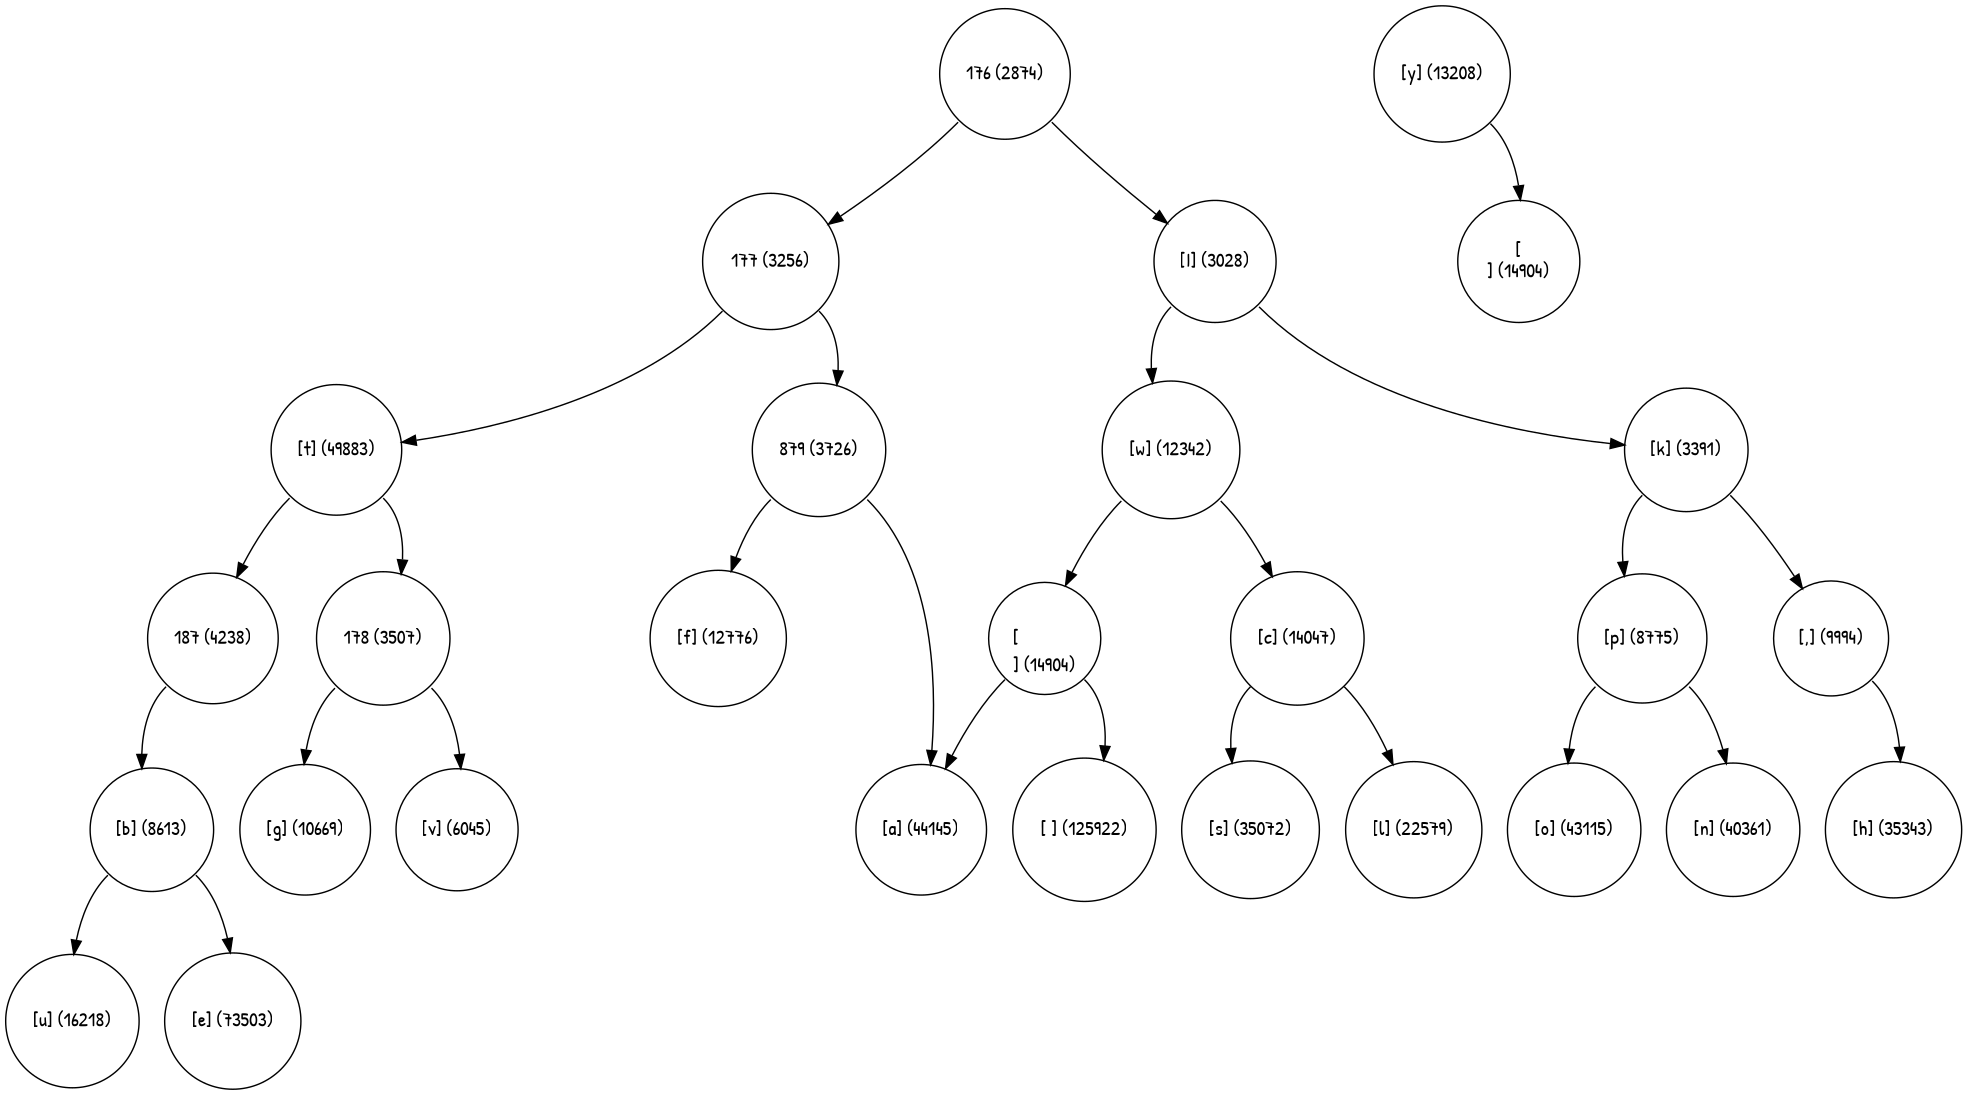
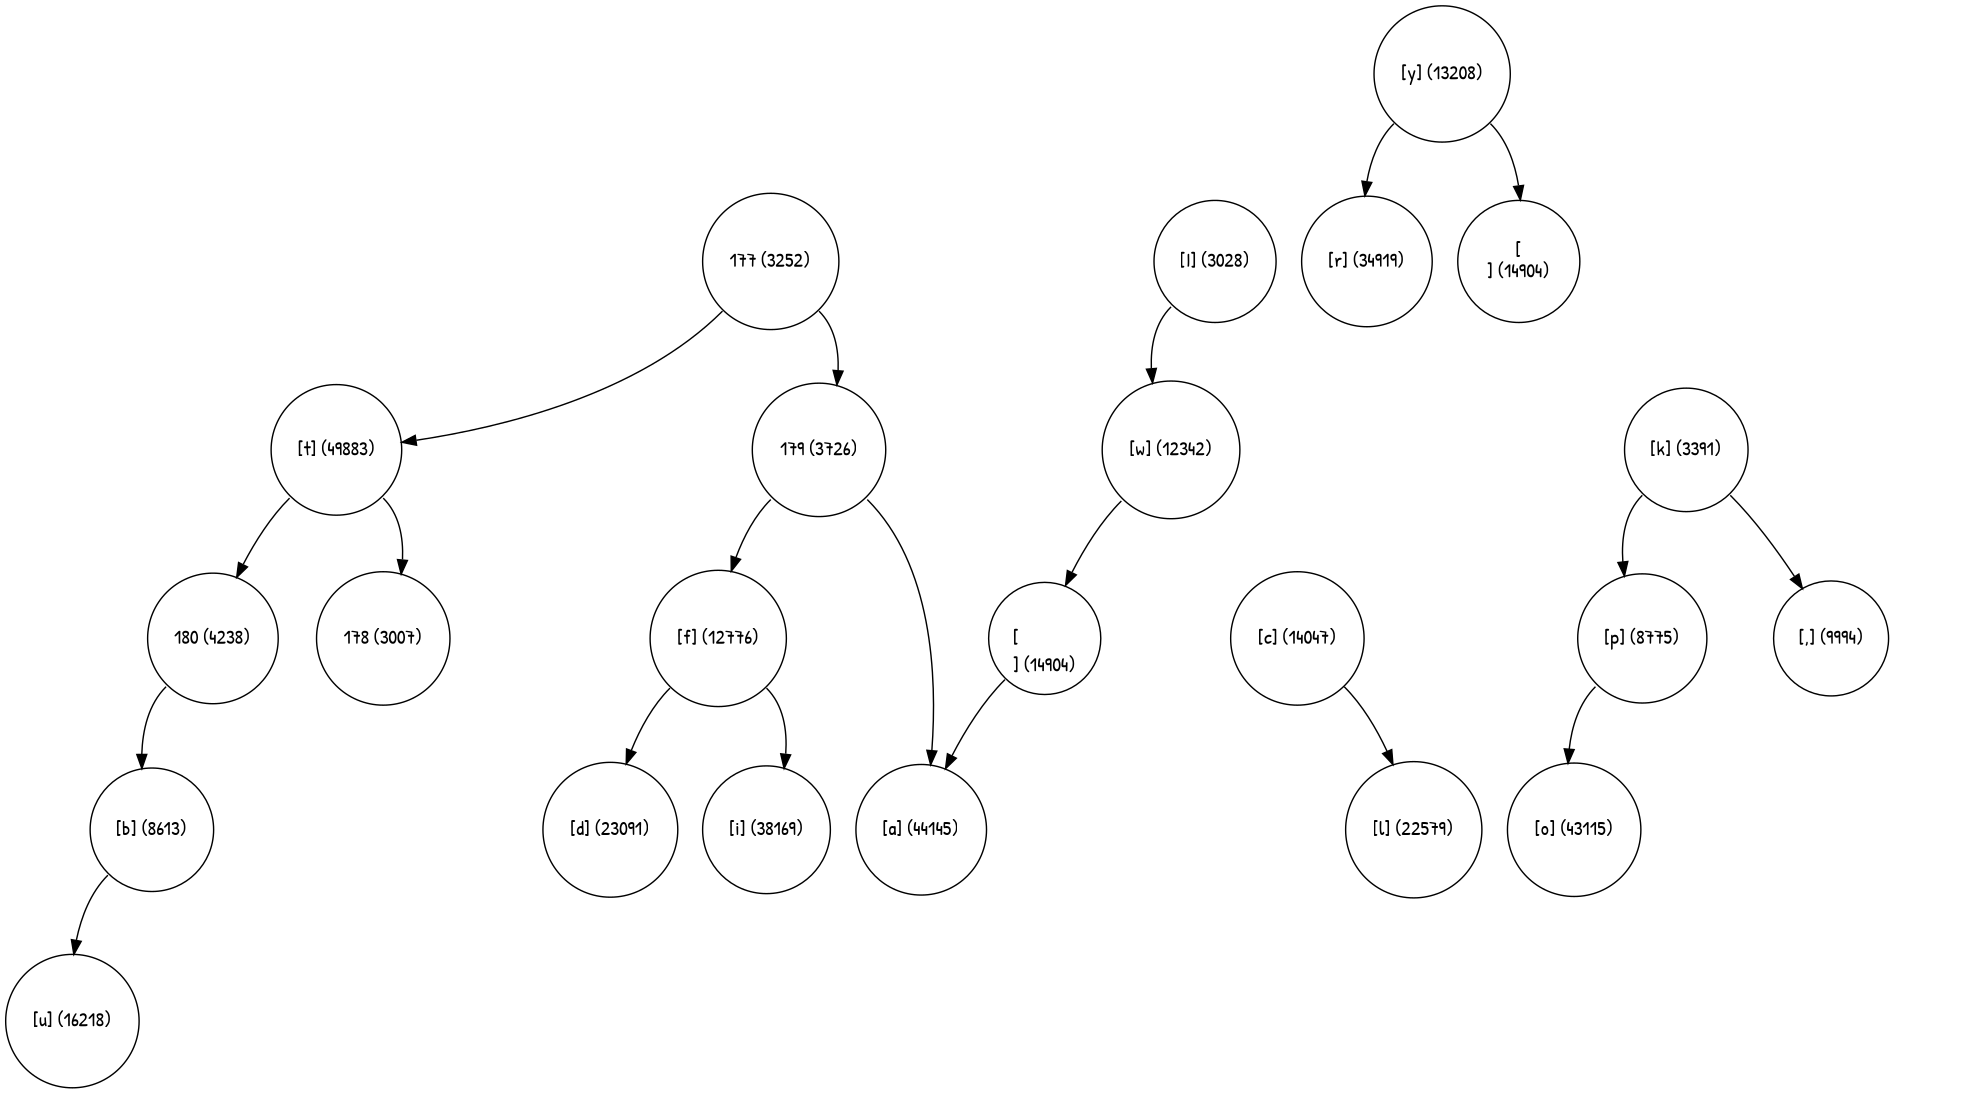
(1005, 74) -> none
(771, 261) -> (771, 261)
none -> (1367, 261)
(1423, 403) -> none
(819, 450) -> (819, 450)
(1245, 531) -> none
(213, 638) -> (213, 638)
(383, 638) -> (383, 638)
(305, 830) -> none
(457, 830) -> none
none -> (610, 830)
none -> (766, 830)
(1084, 830) -> none
(1251, 830) -> none
(1733, 830) -> none
(1894, 830) -> none
(233, 1021) -> none
